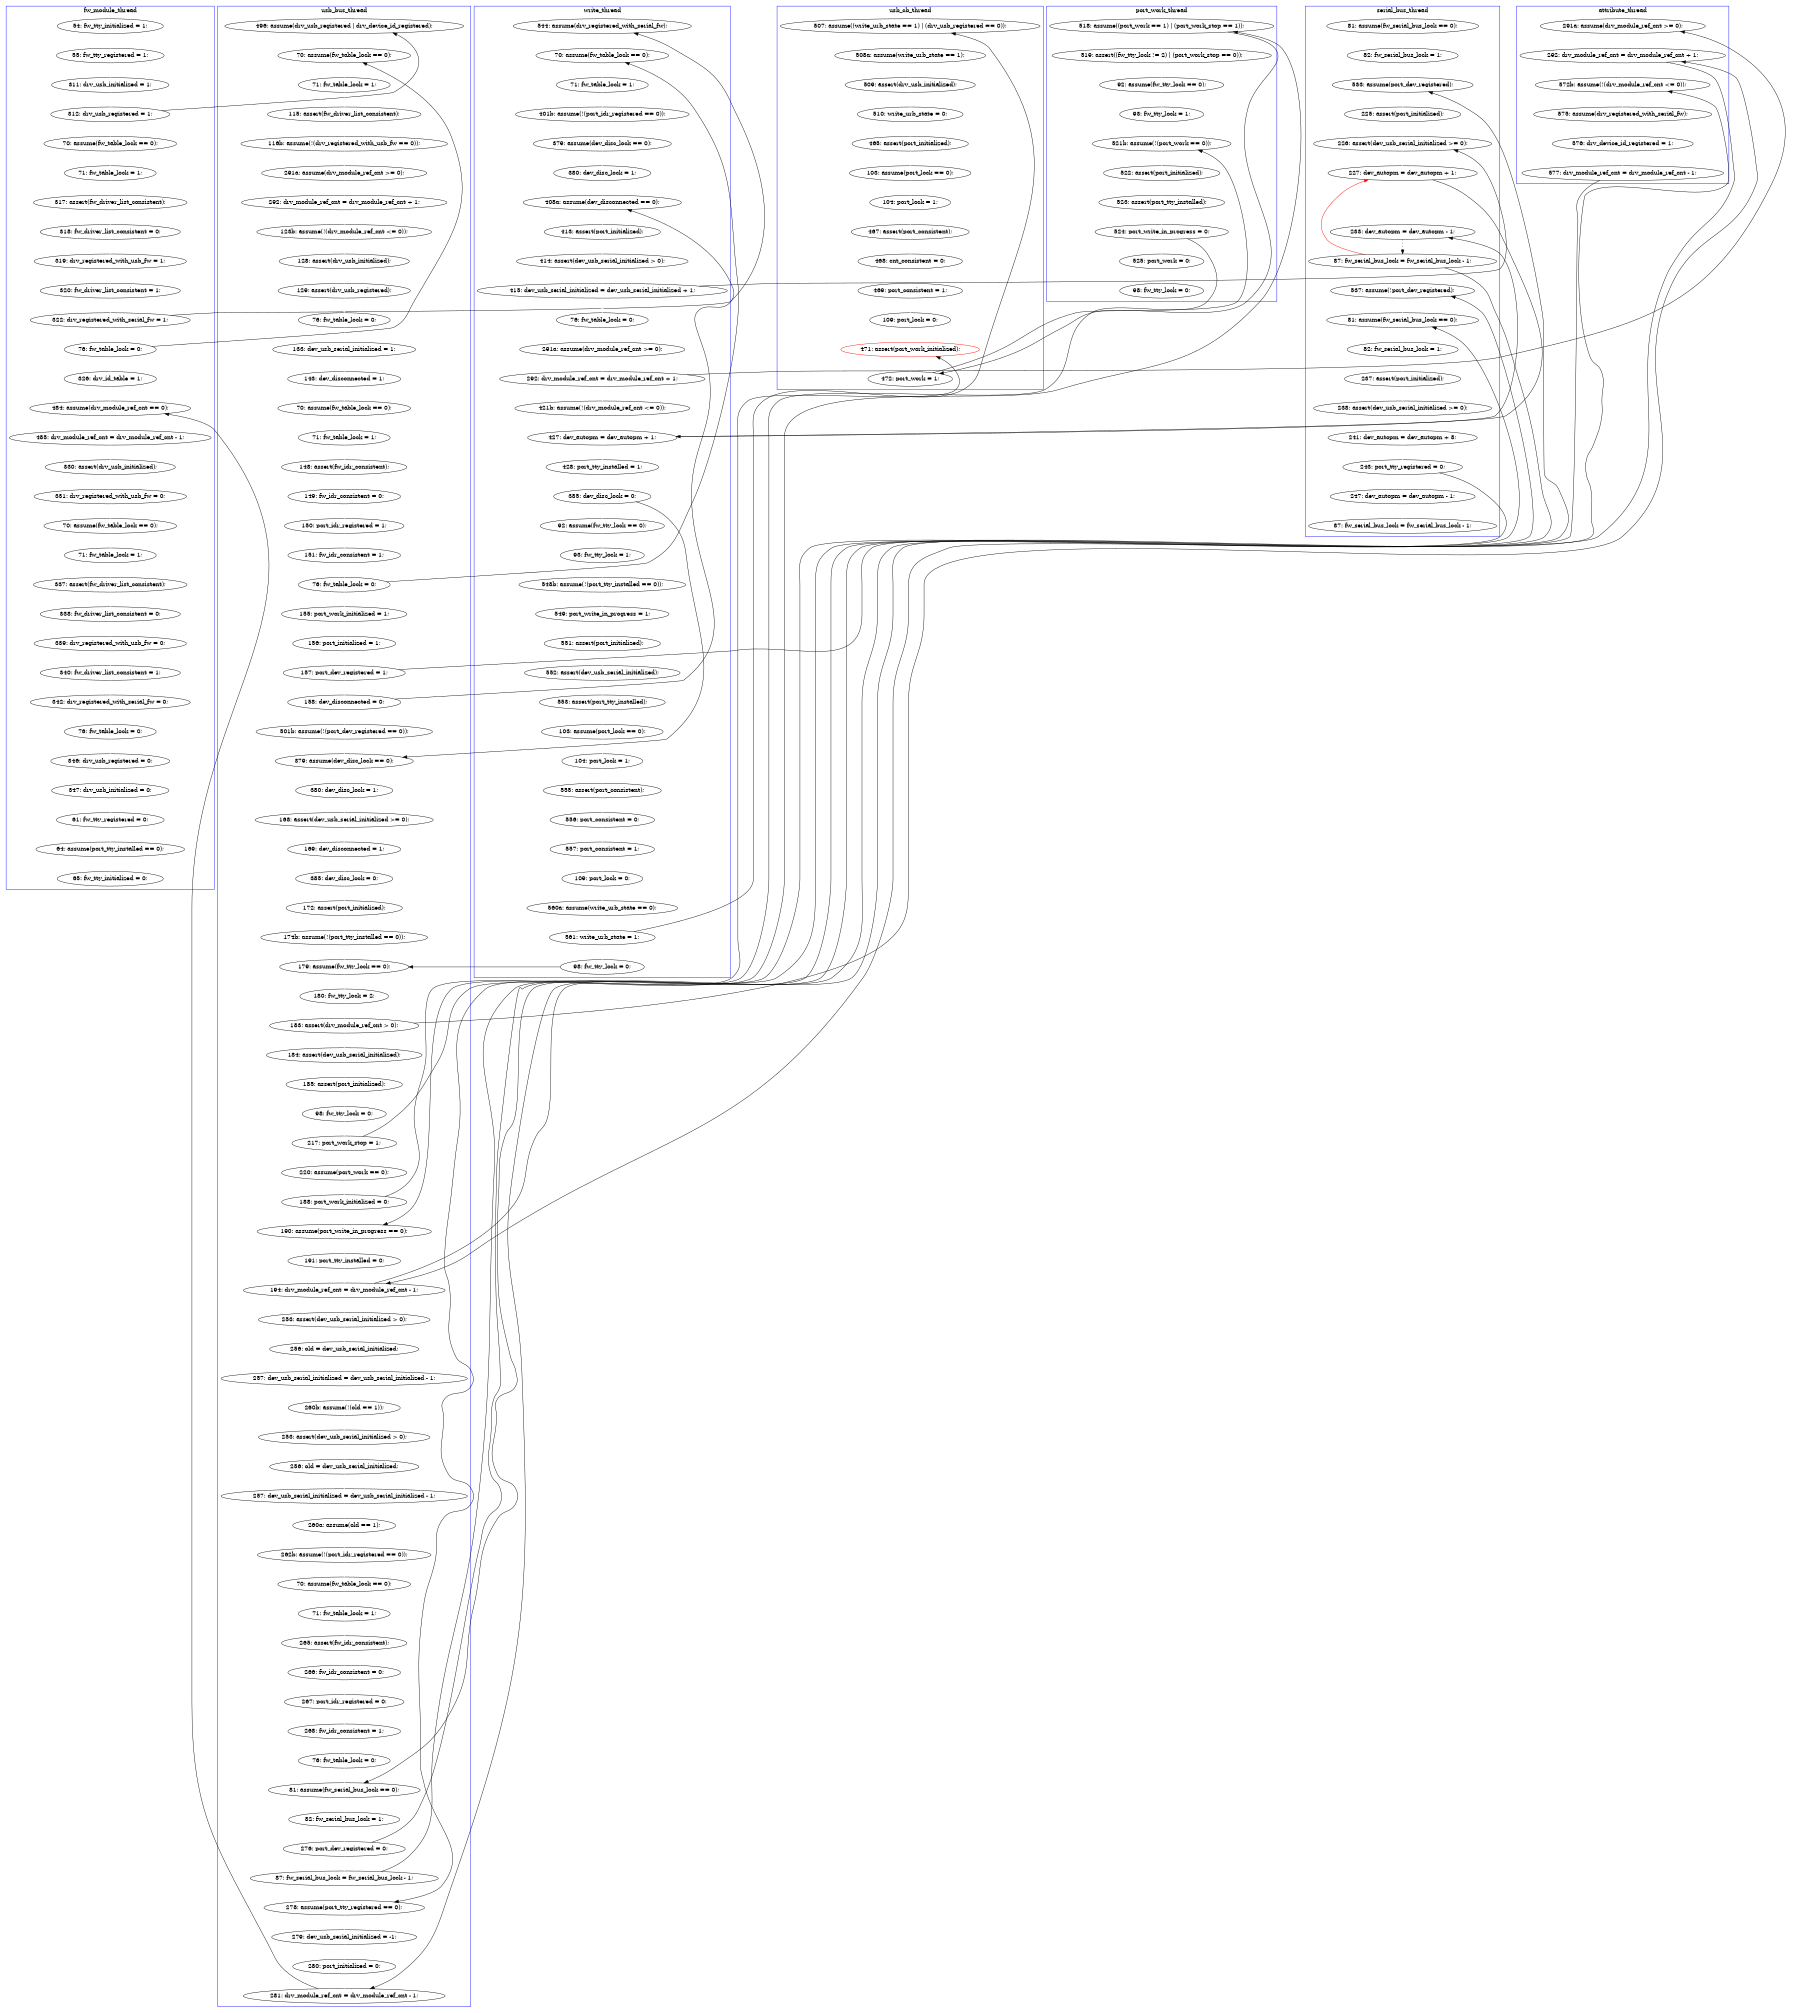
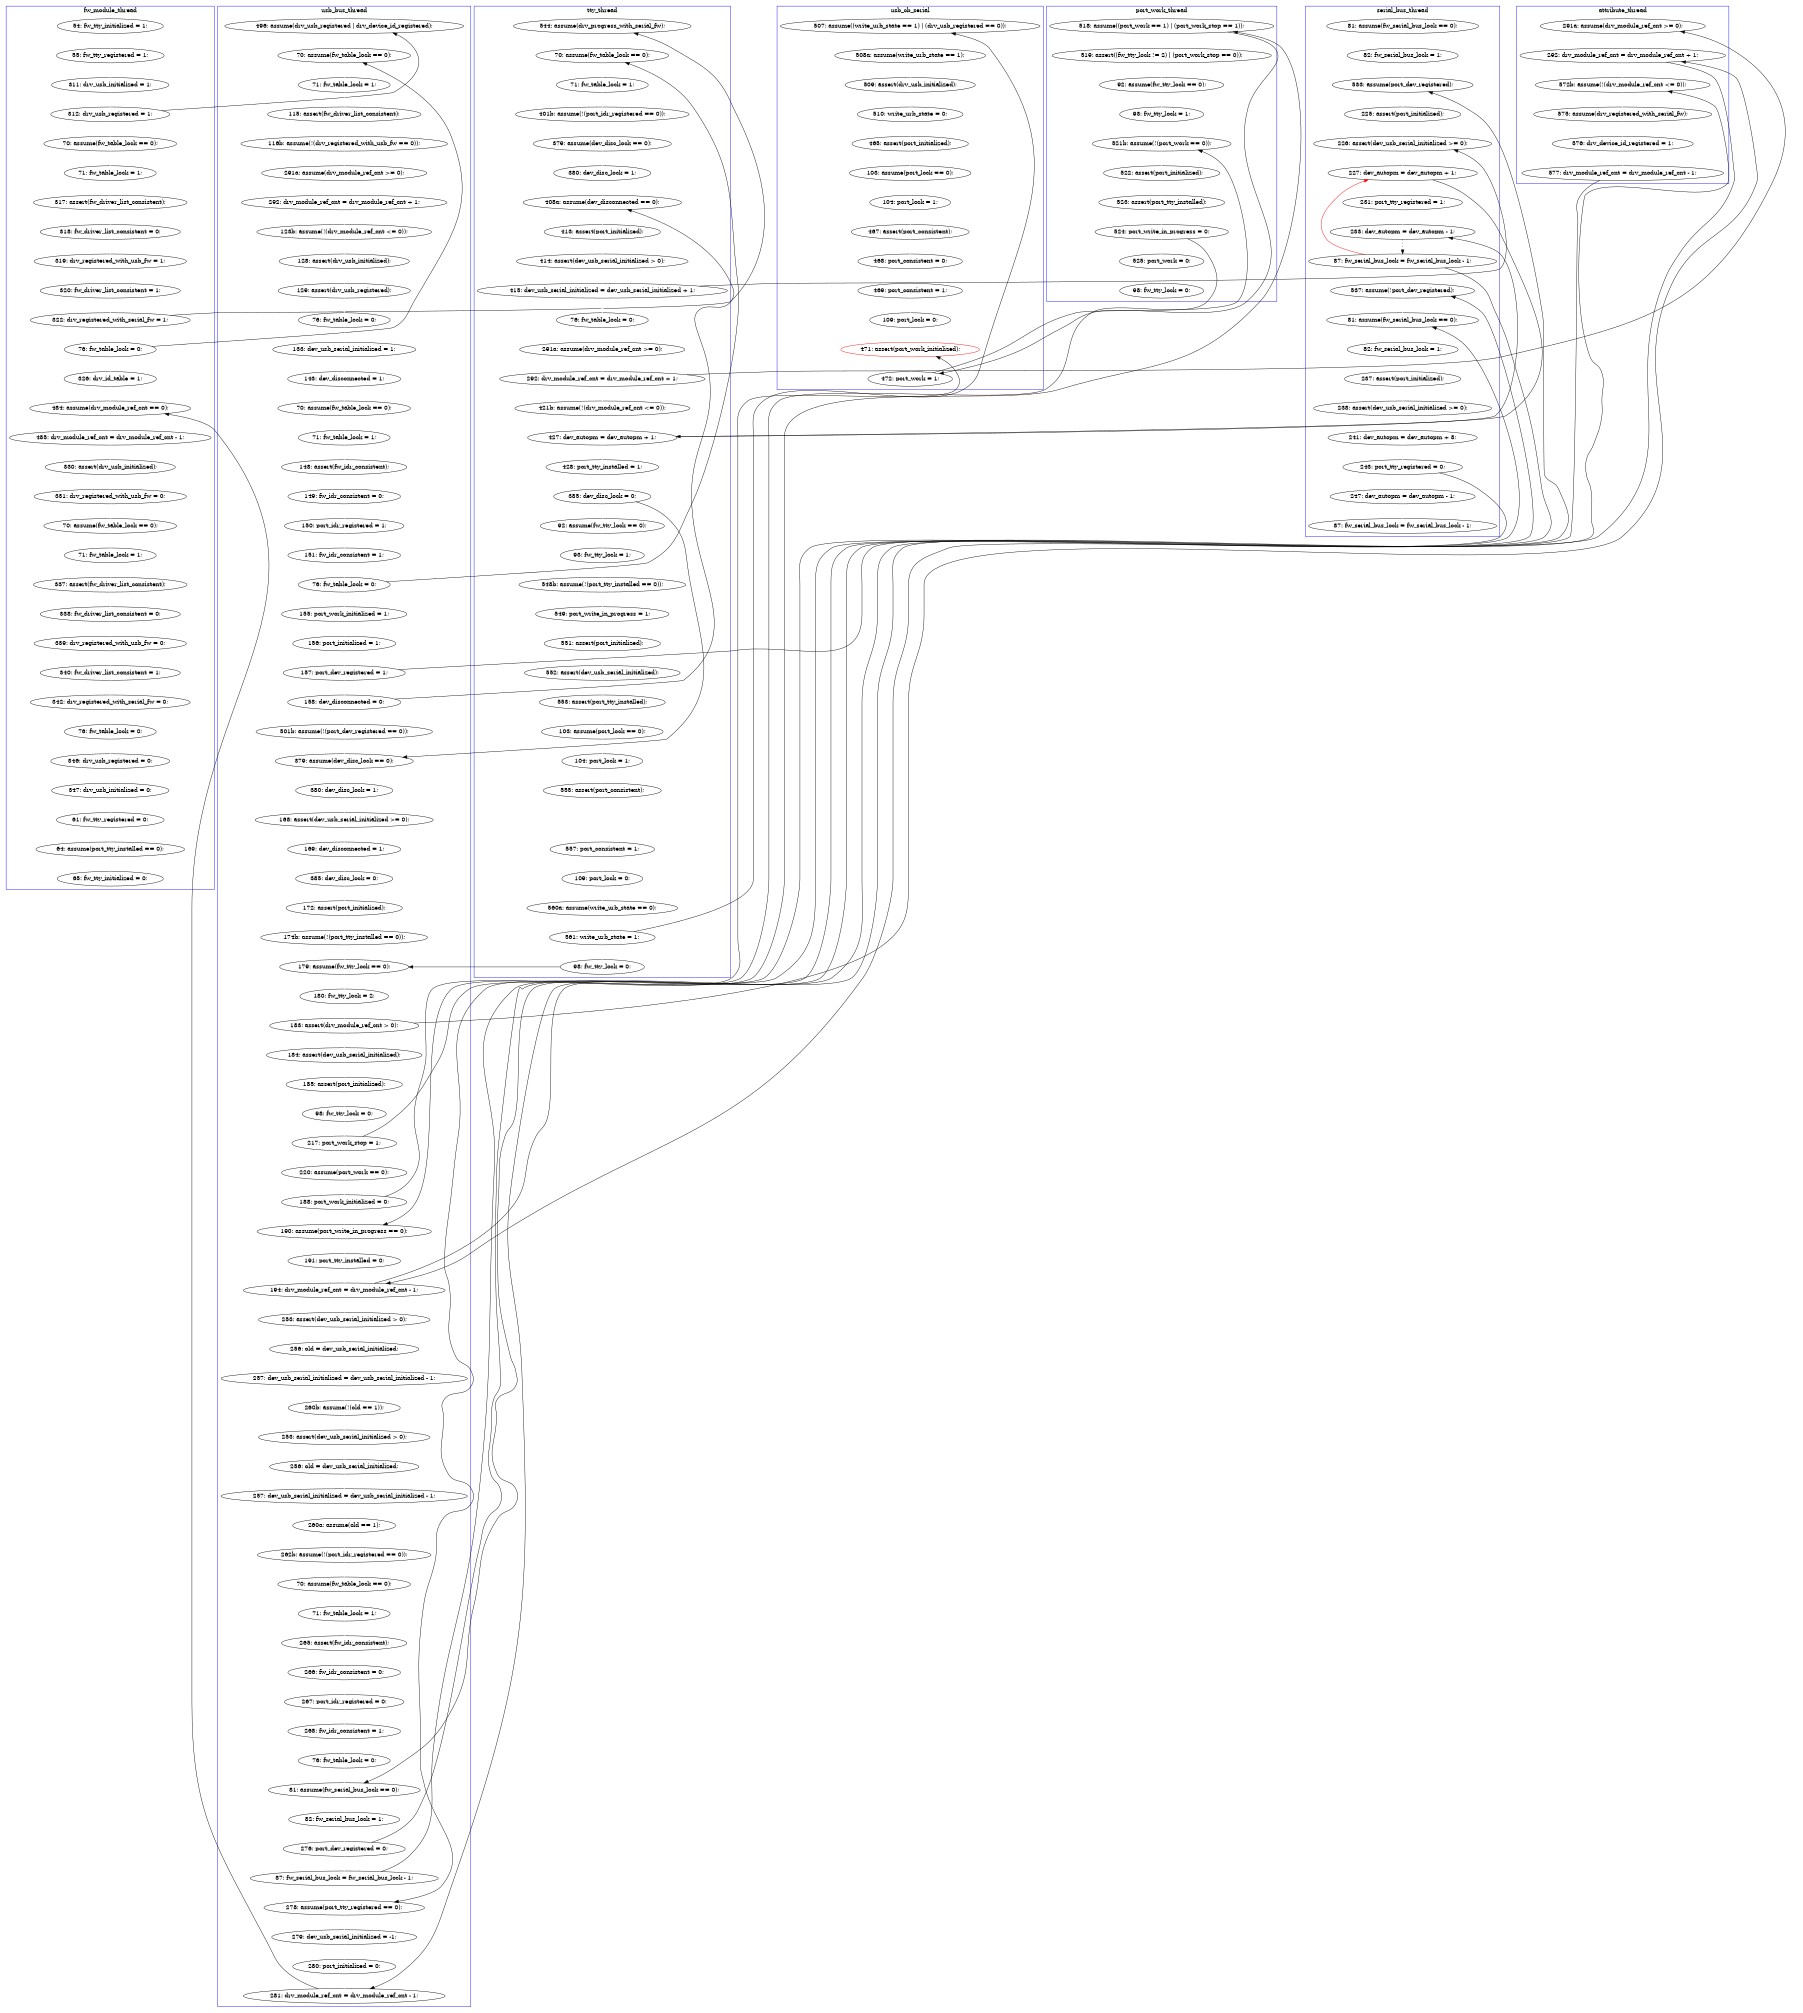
(602, 11) -> (602, 11)
(910, 11) -> (910, 11)
(602, 26) -> (602, 26)
none -> (1403, 203)
(910, 261) -> (910, 261)
(602, 820) -> none
